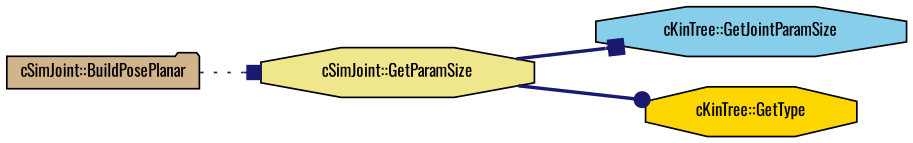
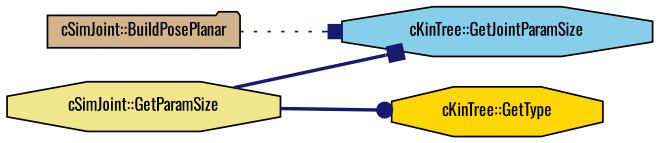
(222, 72) -> (283, 32)
